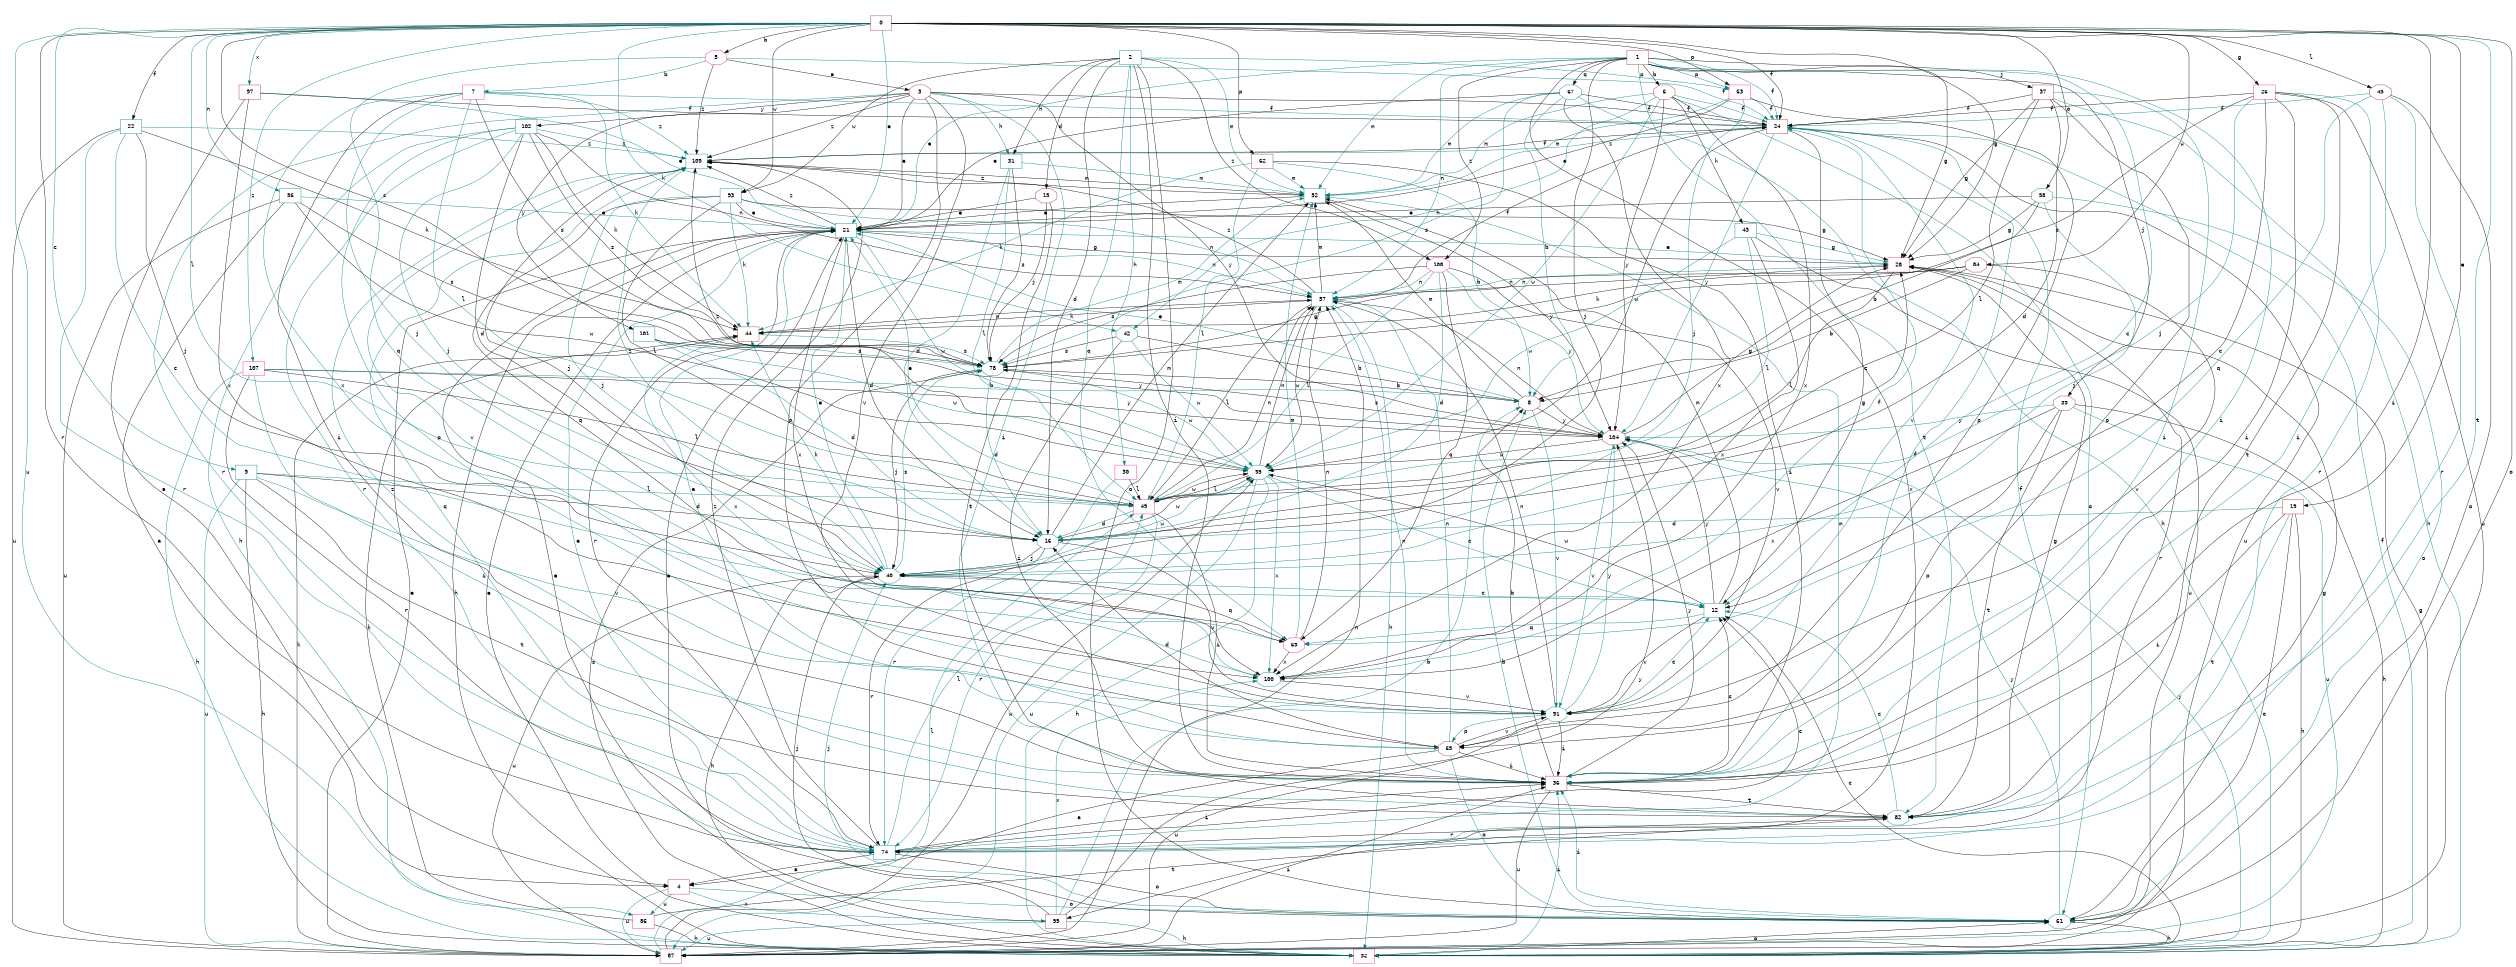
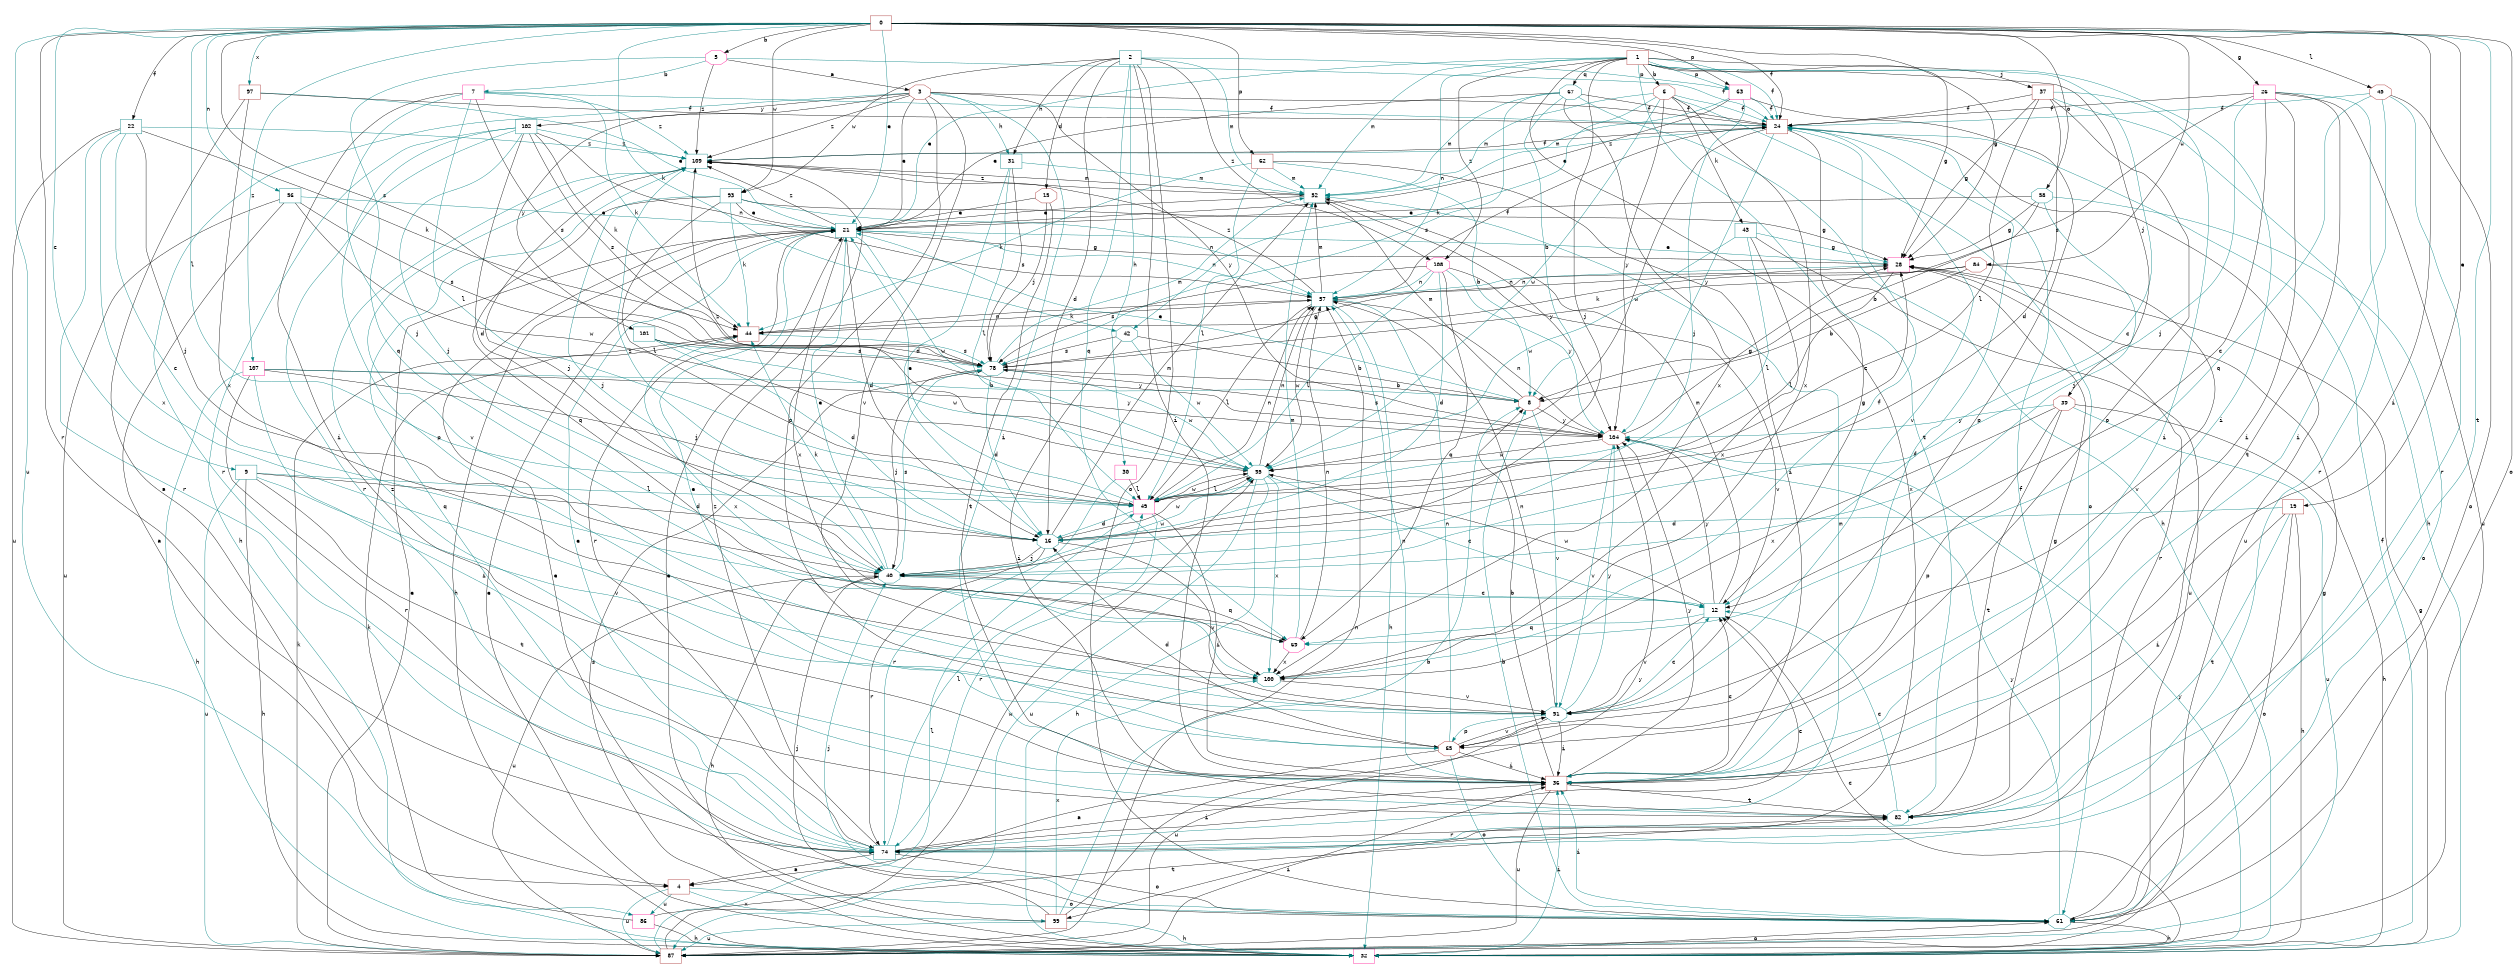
(1438, 213) -> (1438, 213)
(696, 438) -> (696, 438)
(605, 511) -> (514, 545)
